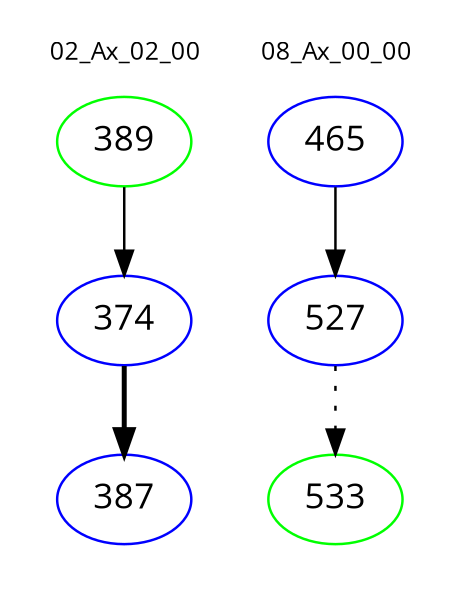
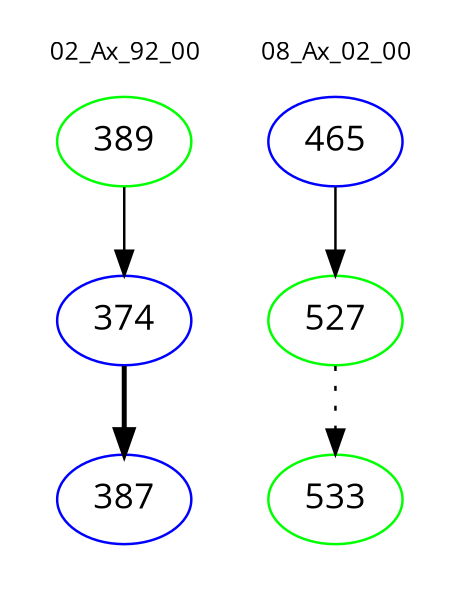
(125, 53) -> (125, 53)
(337, 53) -> (337, 53)
(335, 321) -> (335, 321)
